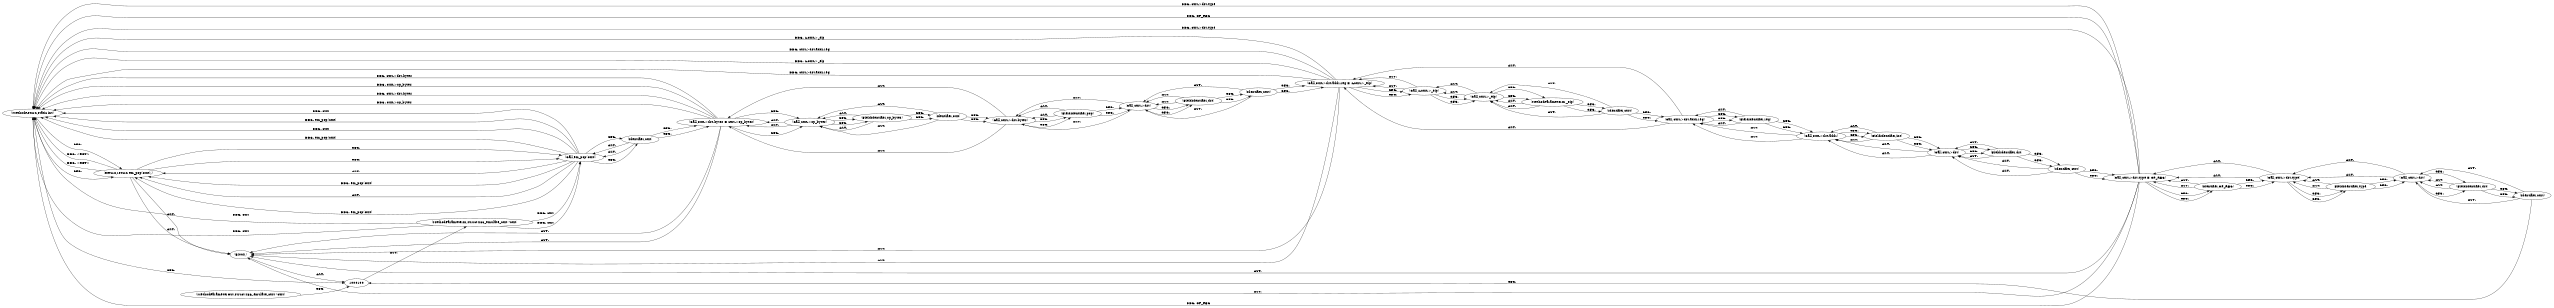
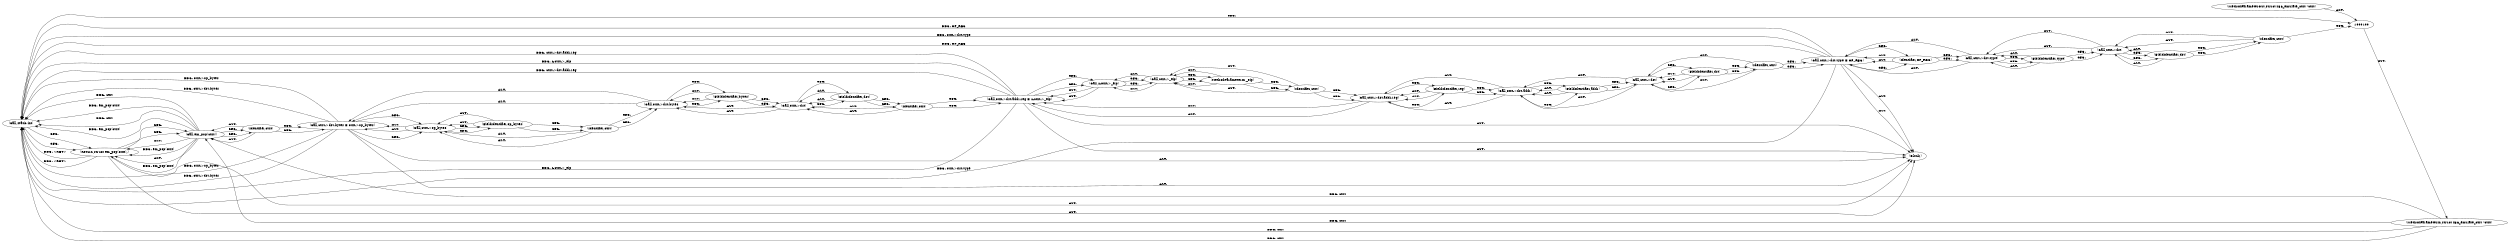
(33, 113) -> (21, 123)
(1078, 114) -> (731, 97)
(1887, 136) -> (1583, 89)
(128, 173) -> (105, 152)
(294, 273) -> none
(321, 289) -> (2341, 10)
